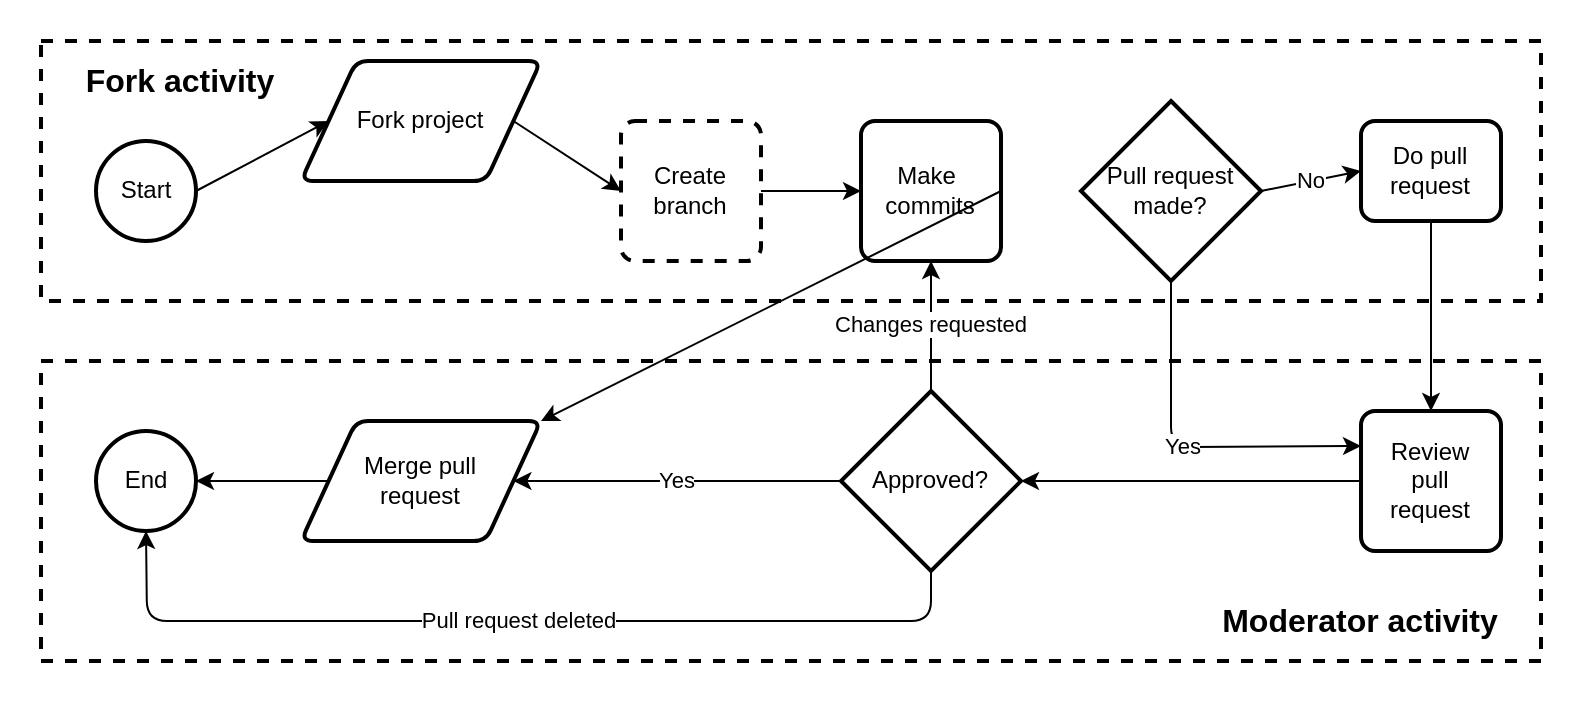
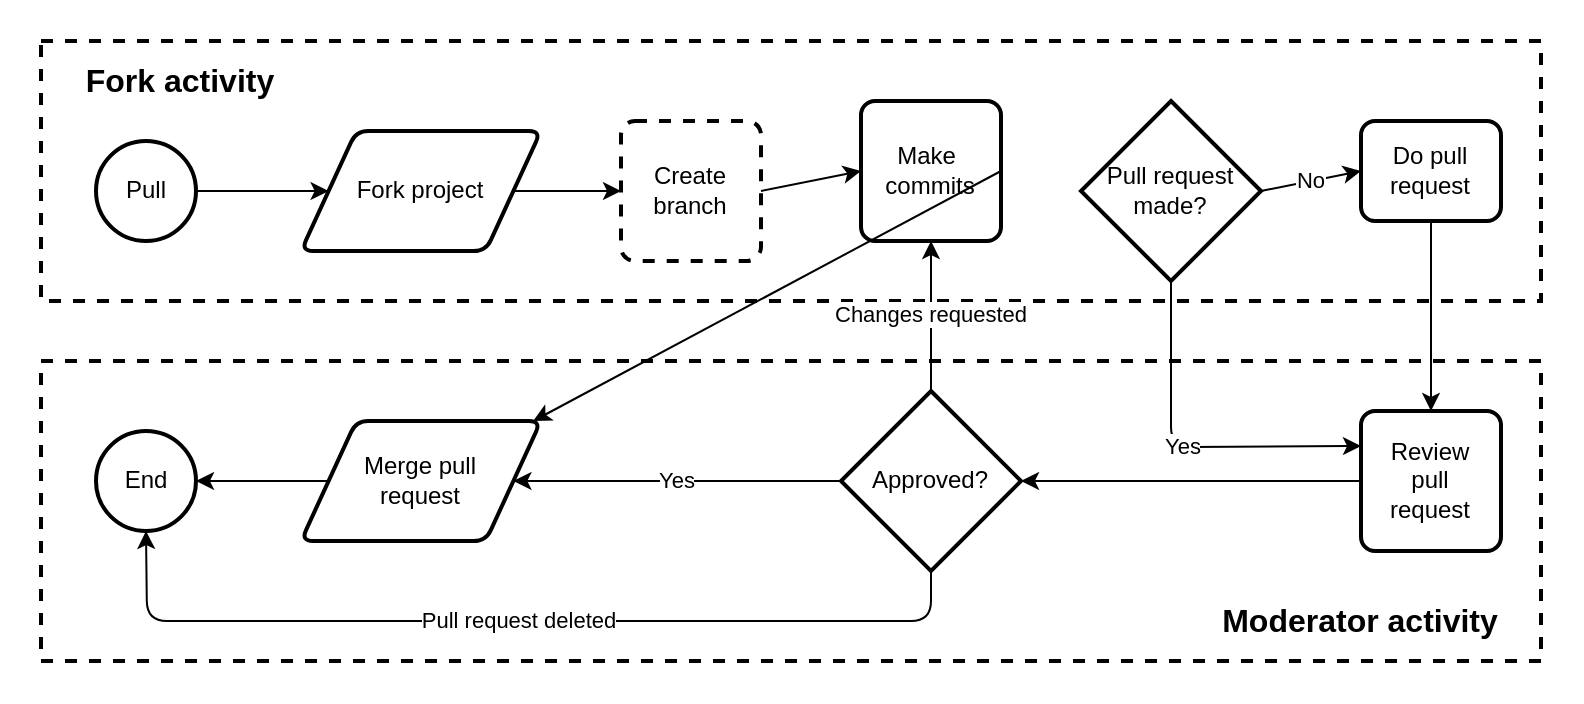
(421, 121) -> (421, 191)
(147, 191) -> (147, 191)
(931, 191) -> (931, 171)
